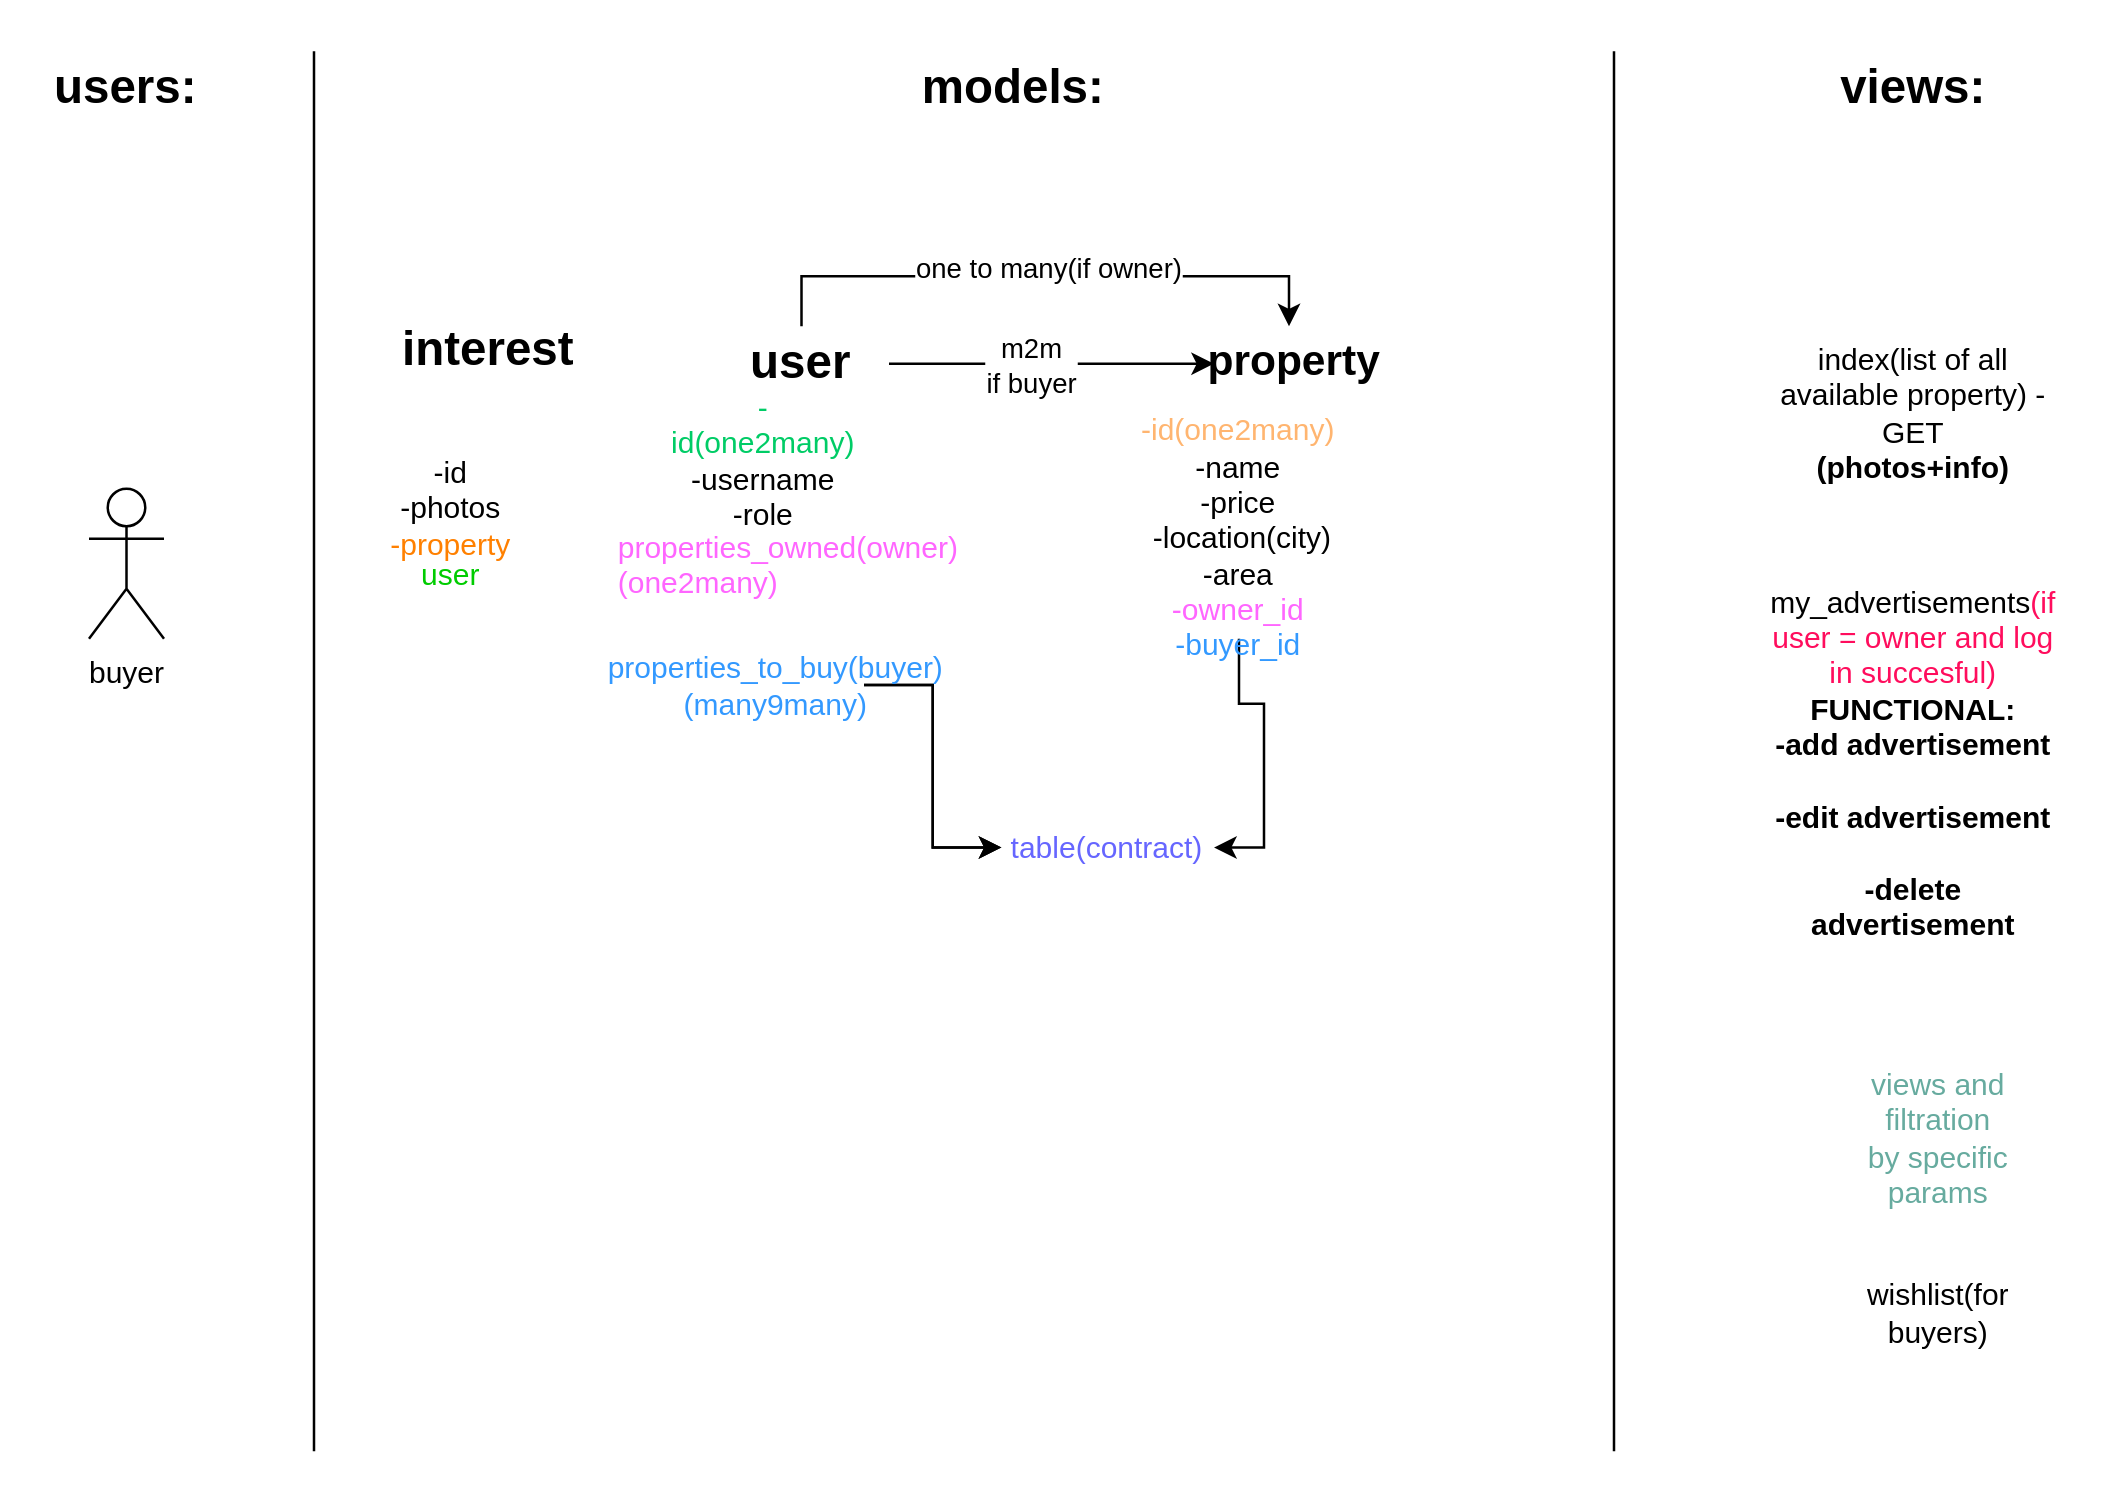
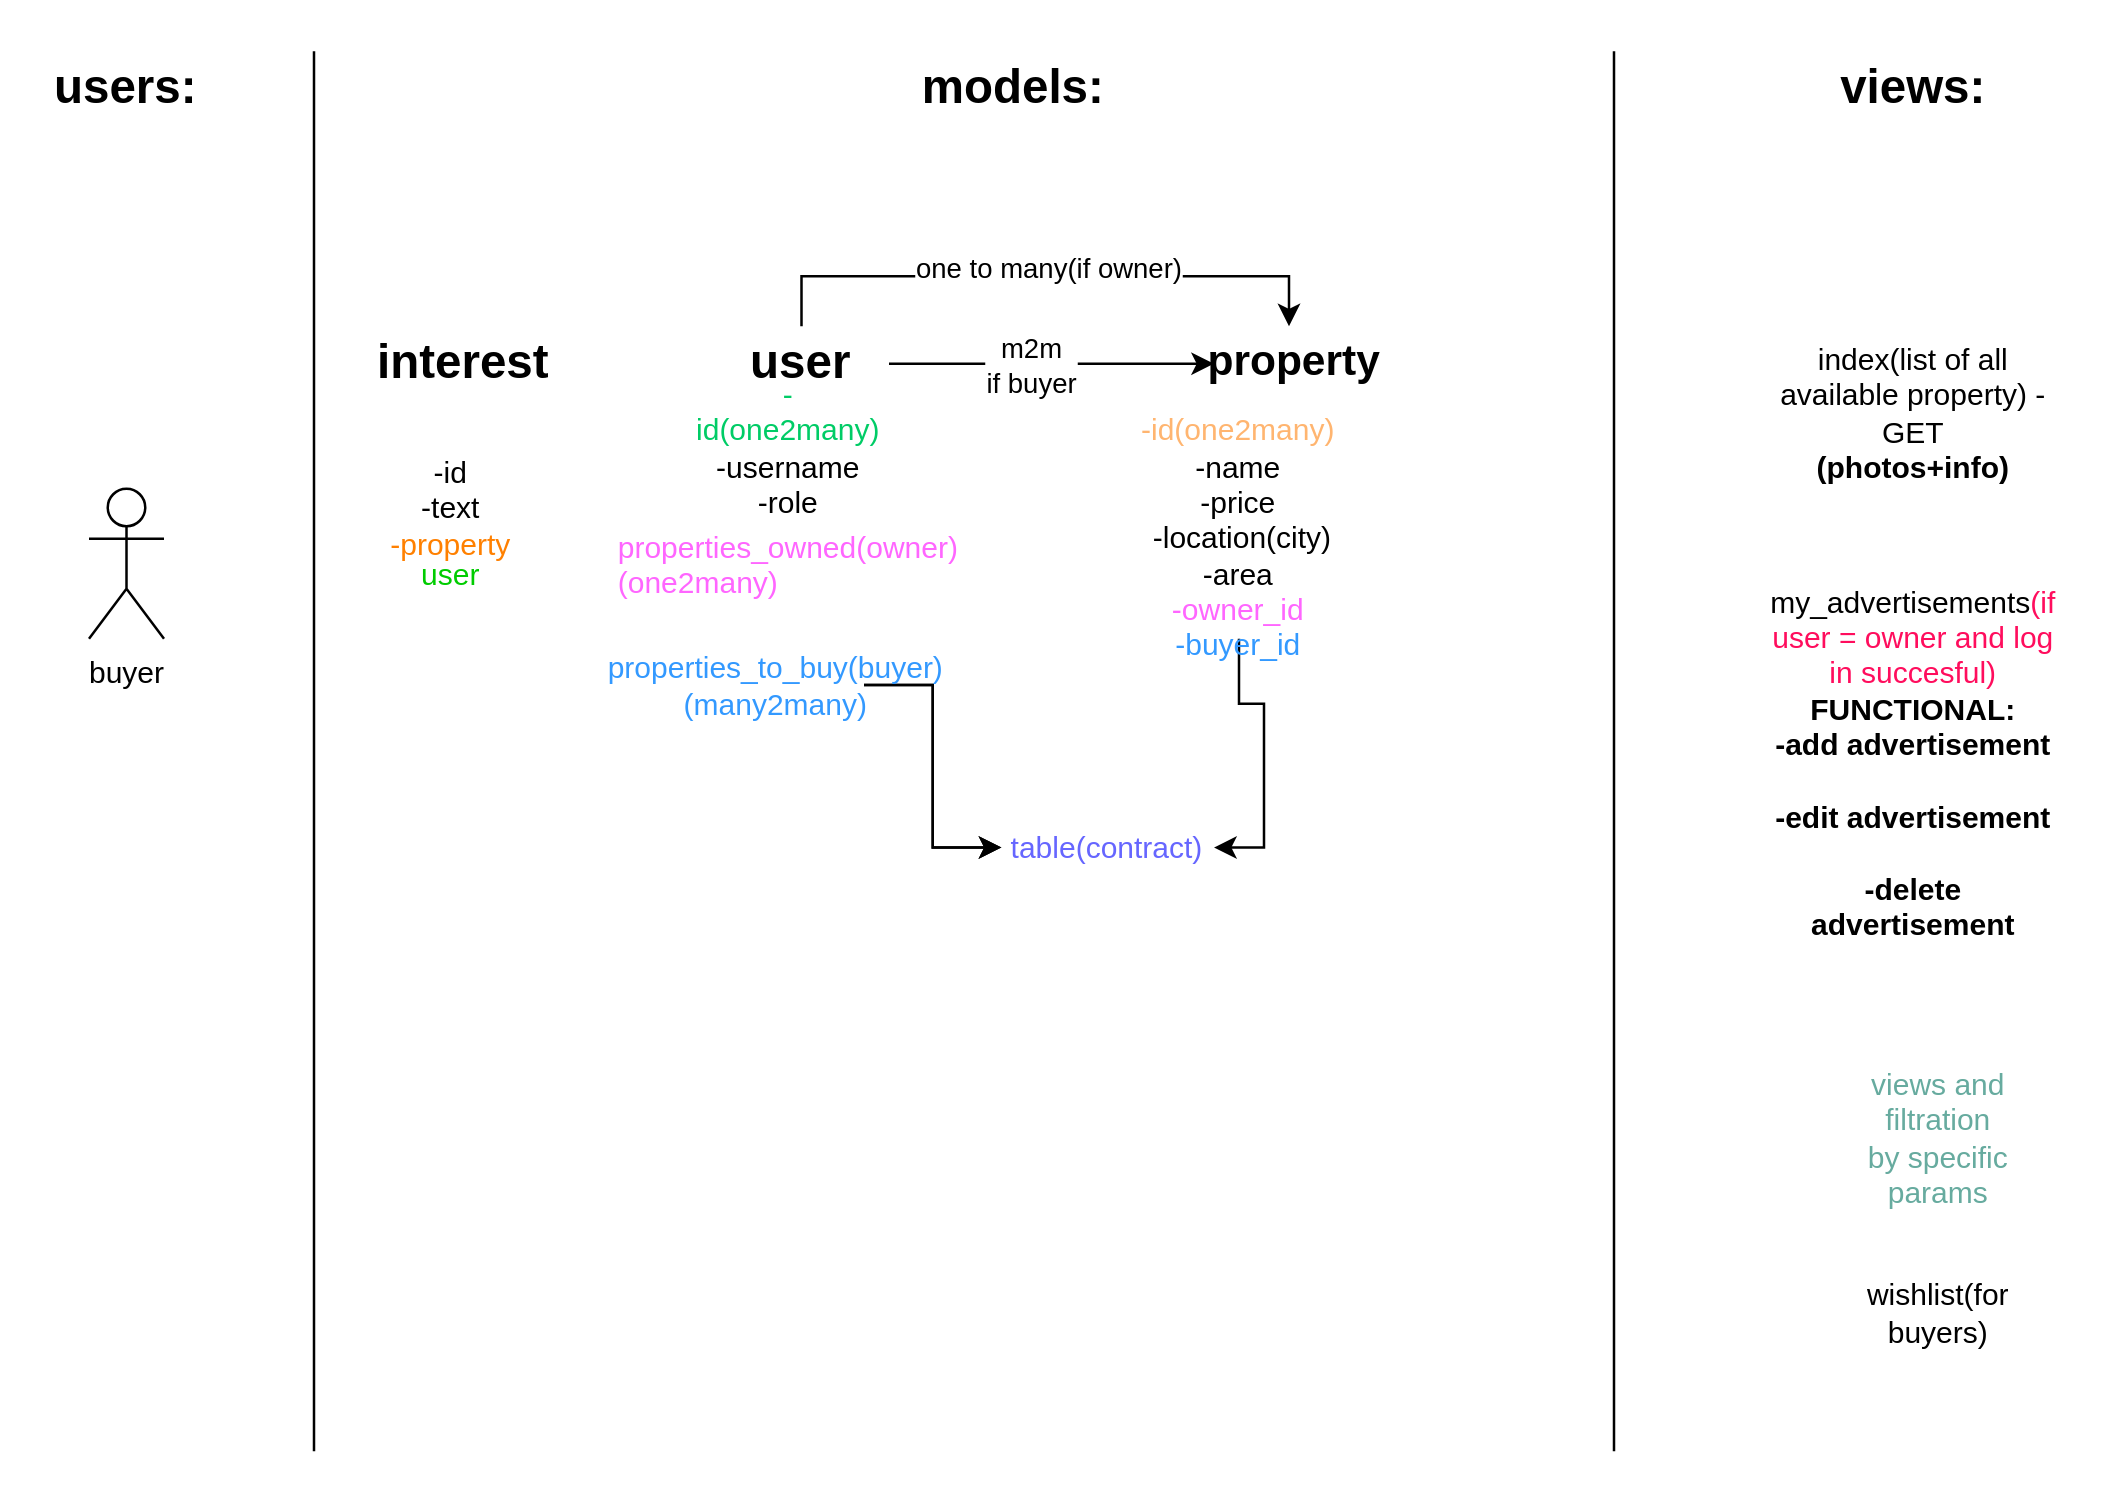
(489, 351) -> (464, 364)
(764, 461) -> (789, 449)
(451, 509) -> (451, 509)
(776, 686) -> (776, 686)
